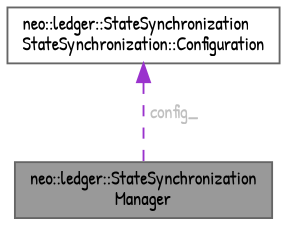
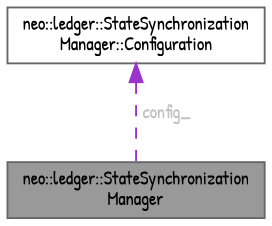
(144, 35) -> (136, 35)
